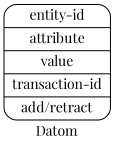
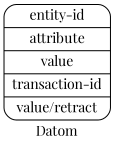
(57, 108) -> (57, 108)
